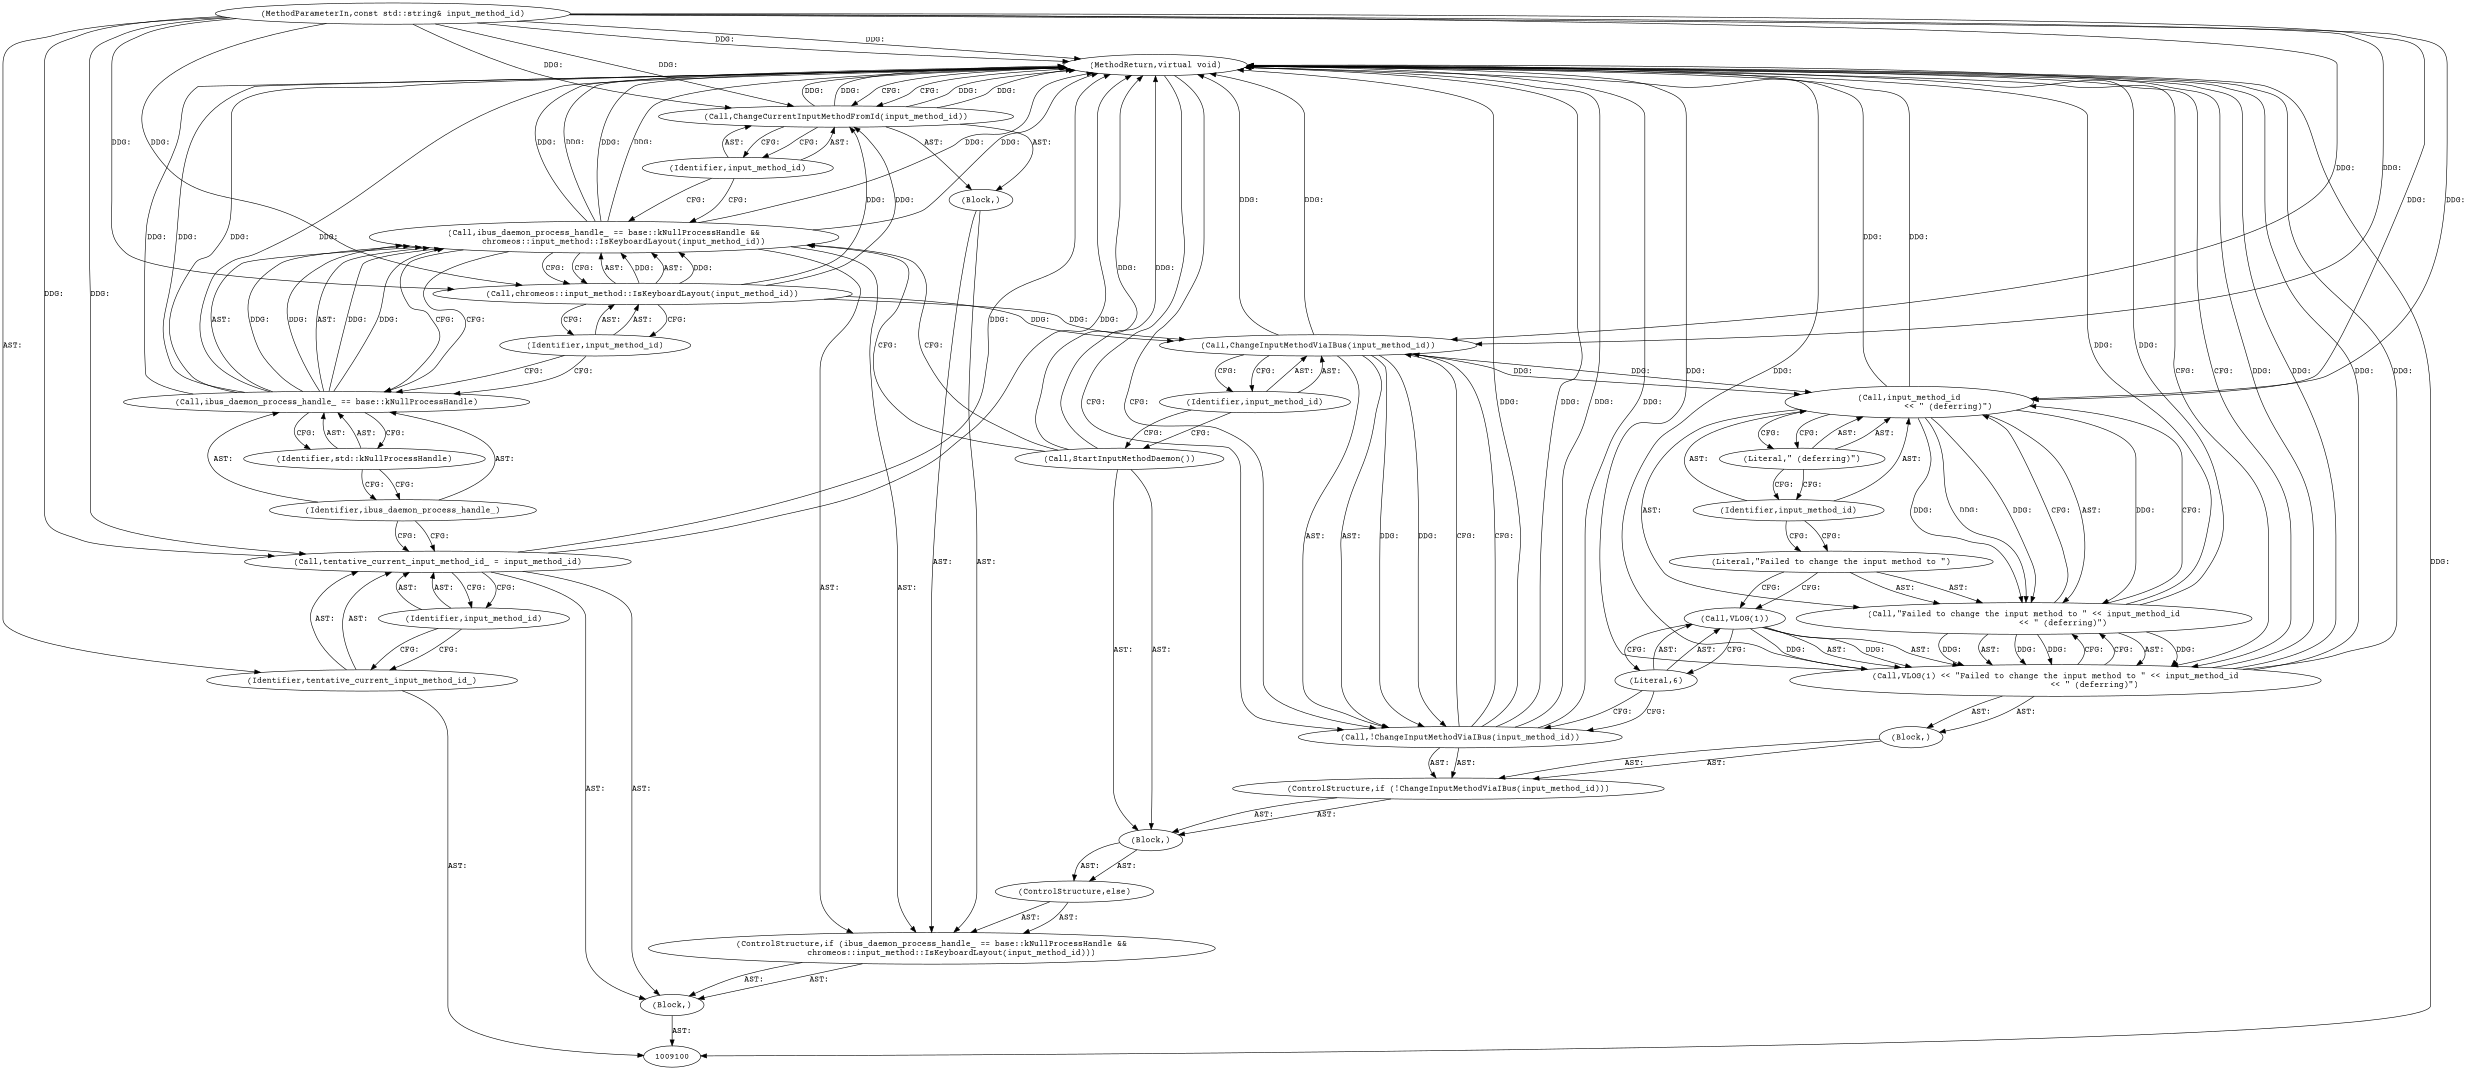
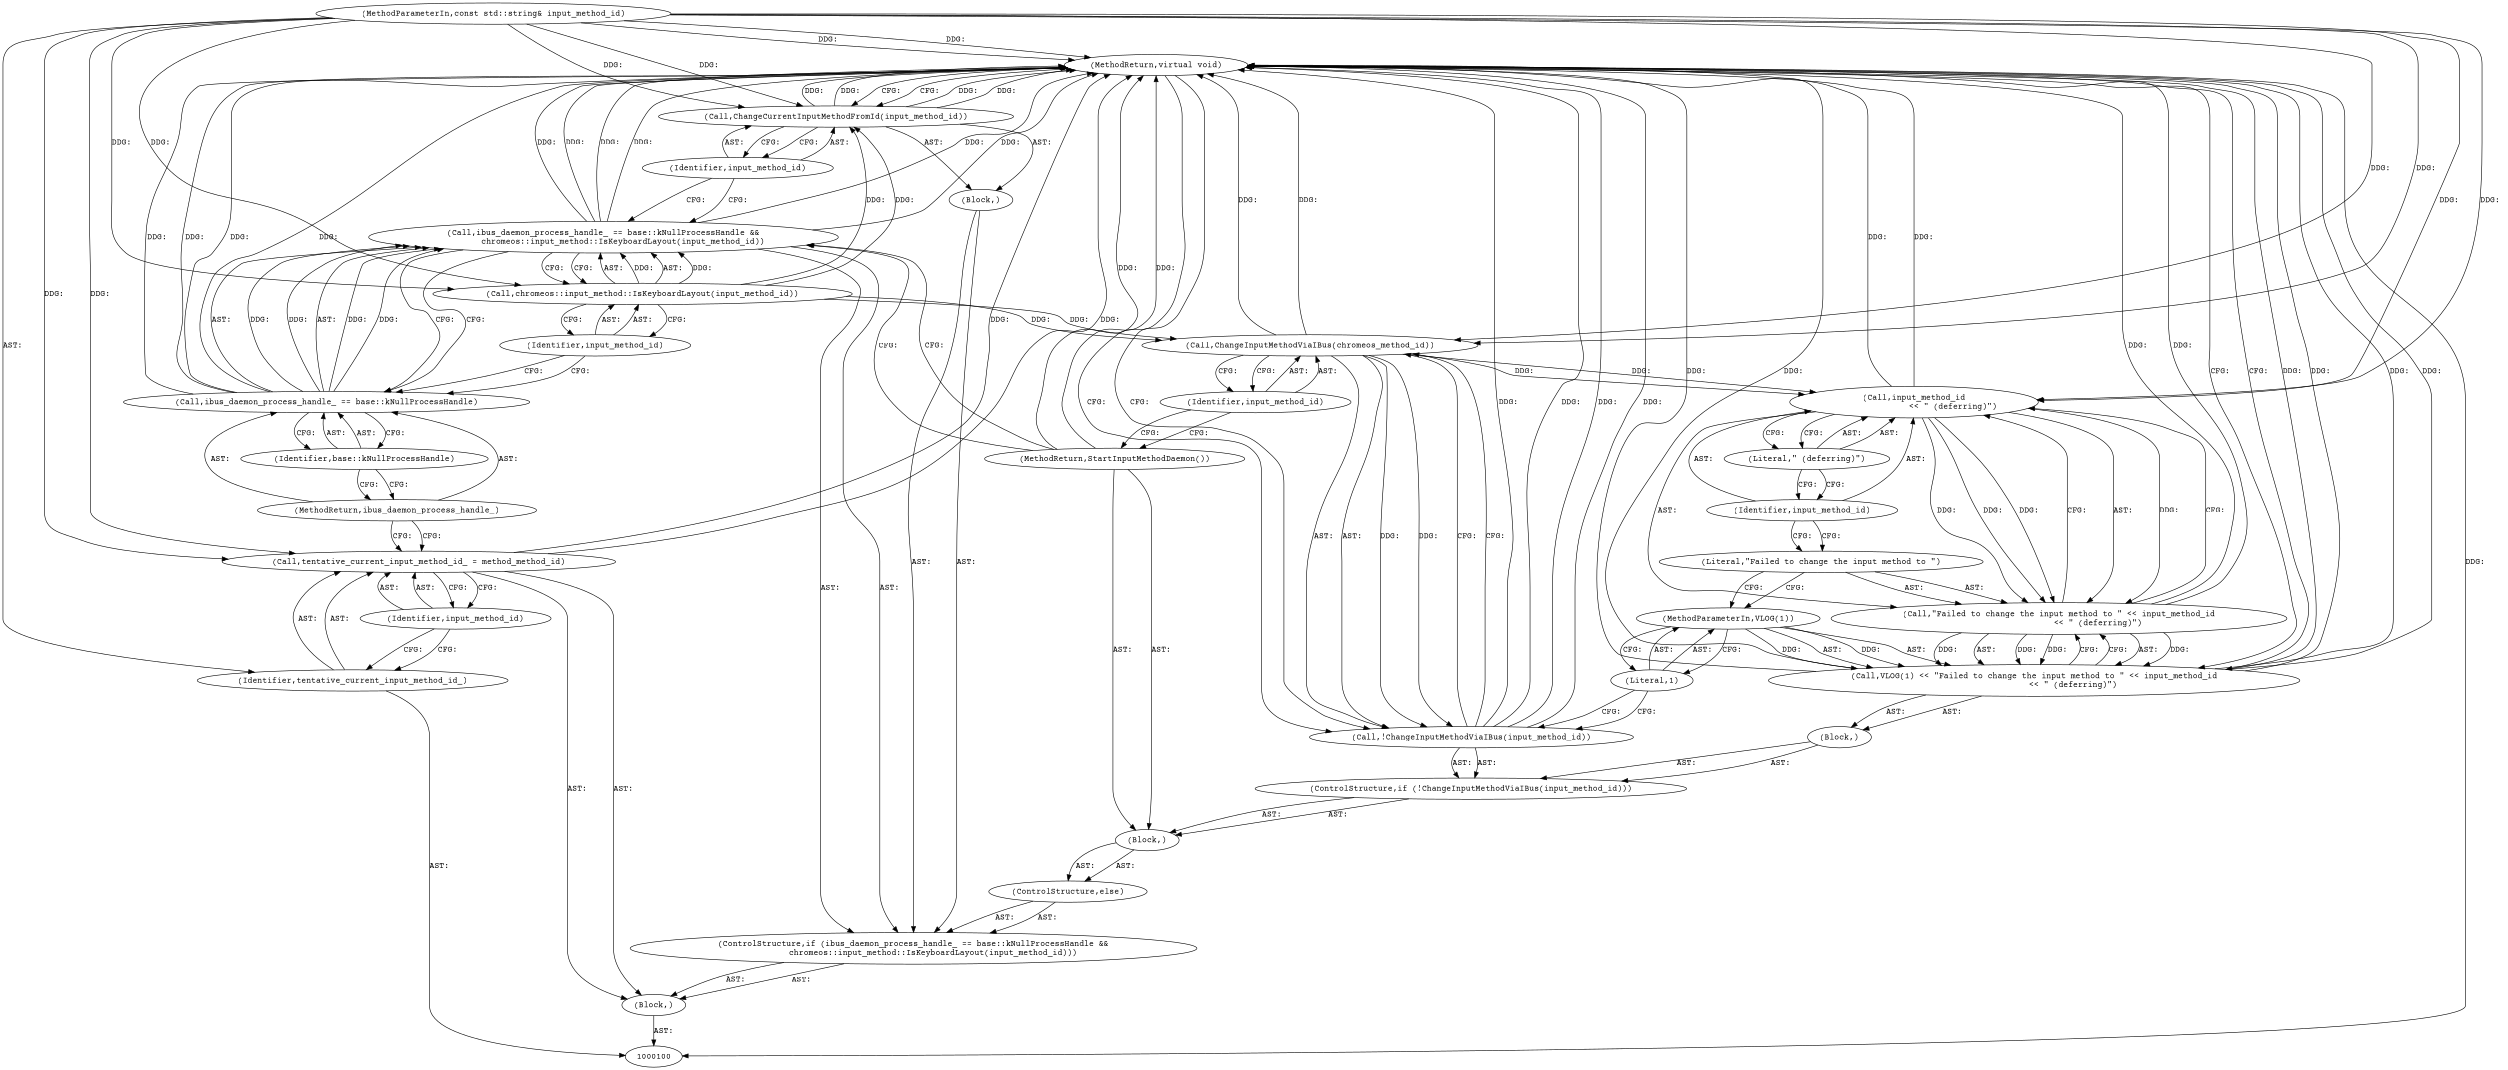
(1318, 345) -> (1310, 345)
(364, 459) -> (364, 459)
(1119, 459) -> (1115, 459)
(403, 510) -> (397, 510)
(438, 562) -> (419, 562)
(1735, 618) -> (1728, 618)
(1656, 680) -> (1652, 680)
(672, 1057) -> (654, 1057)
